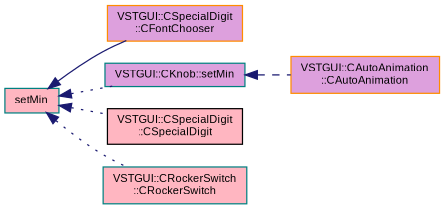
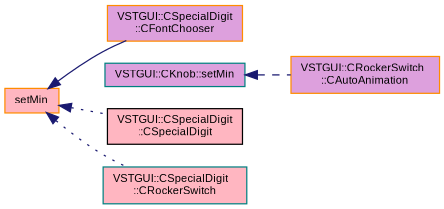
(365, 75) -> (365, 75)
(92, 90) -> none
(32, 101) -> (32, 101)
(175, 185) -> (175, 185)
